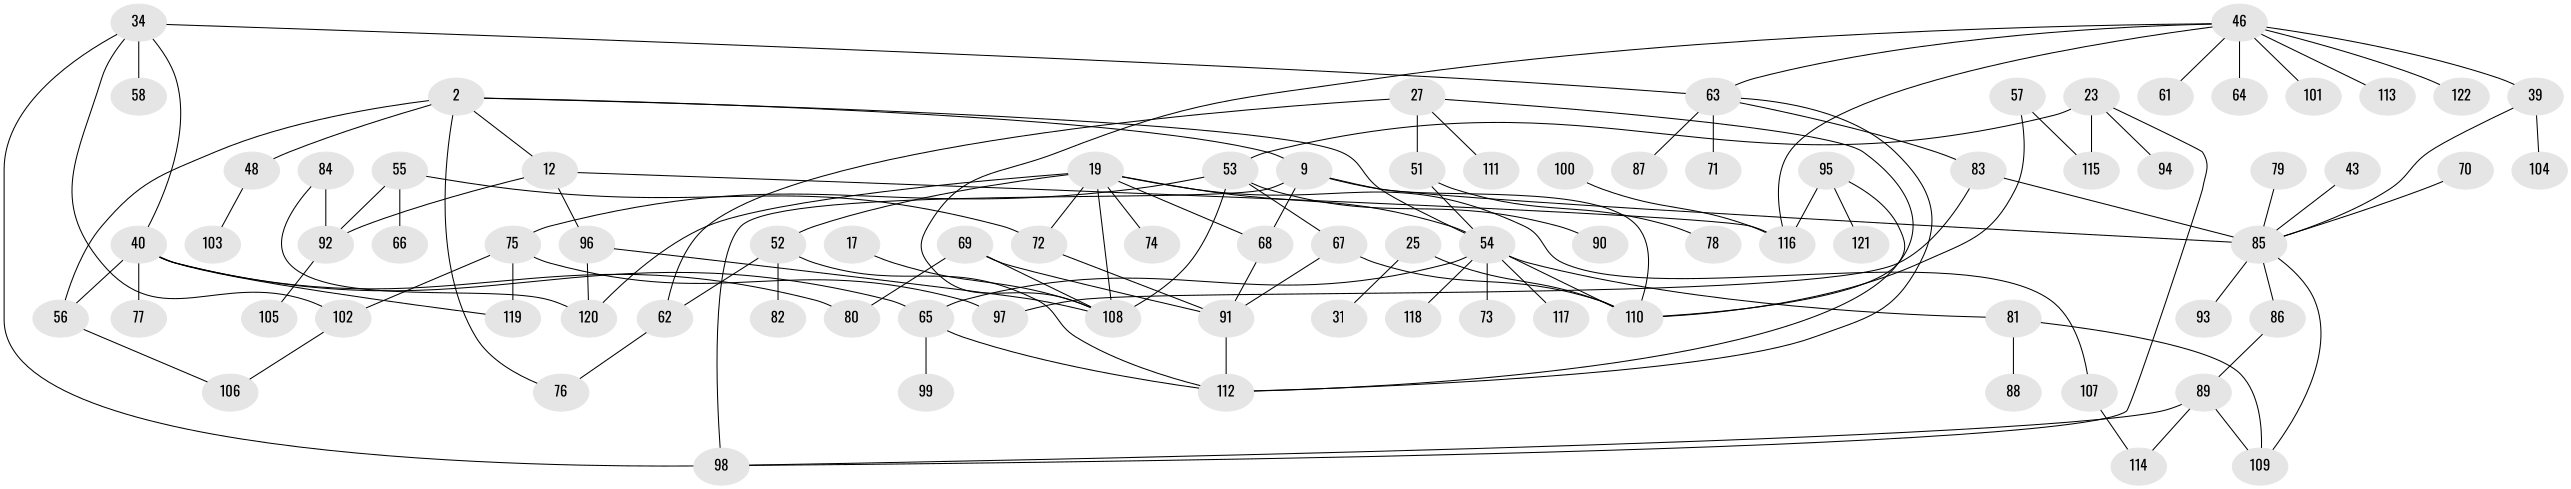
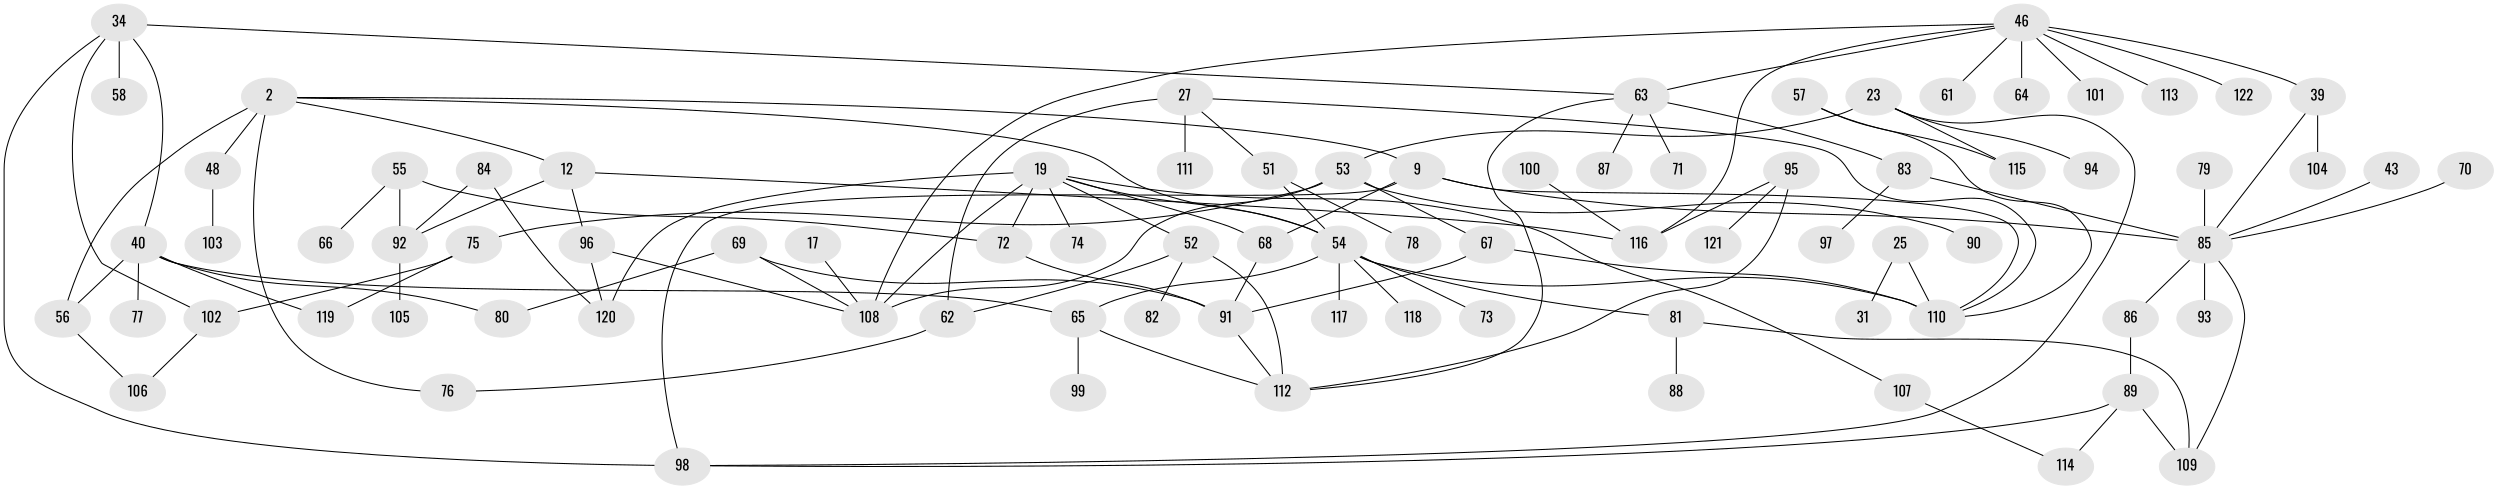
(824, 280) -> none
